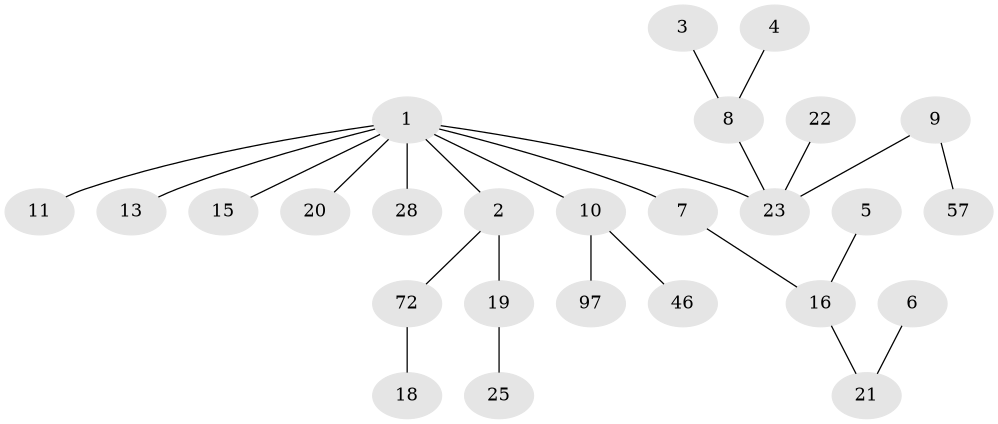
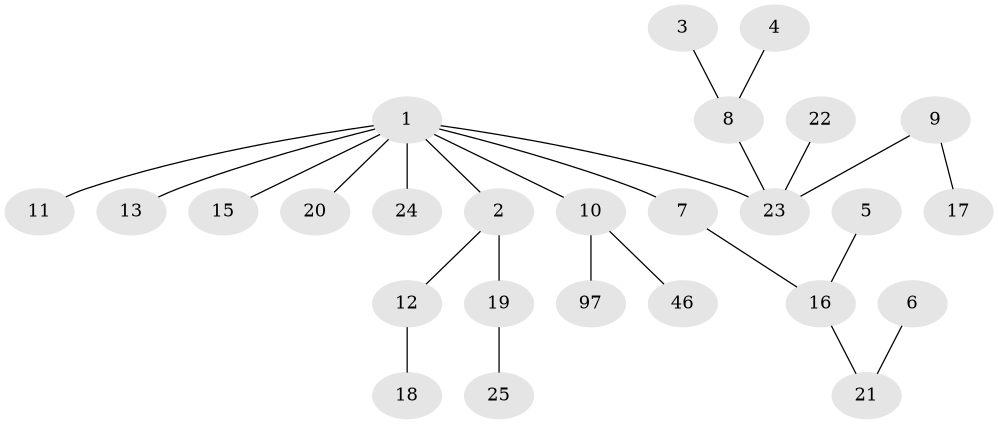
(407, 212) -> (407, 212)
(959, 212) -> (959, 212)
(407, 304) -> (407, 304)
